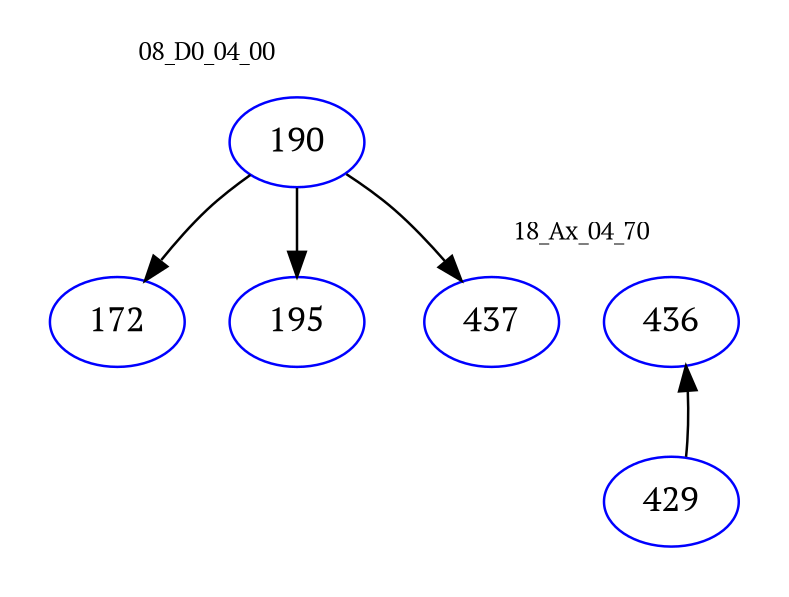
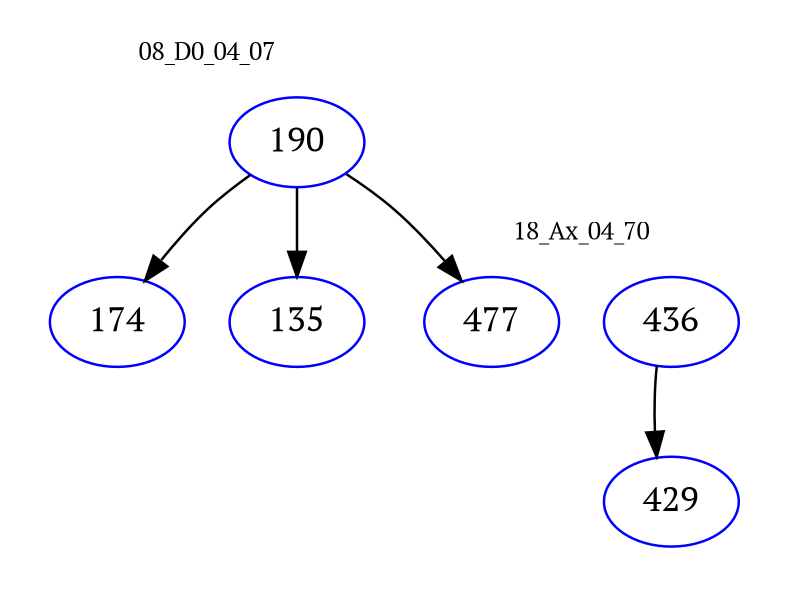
(207, 54) -> (207, 54)
(117, 322) -> (117, 322)
(297, 322) -> (297, 322)
(492, 322) -> (492, 322)
(688, 424) -> (655, 399)
